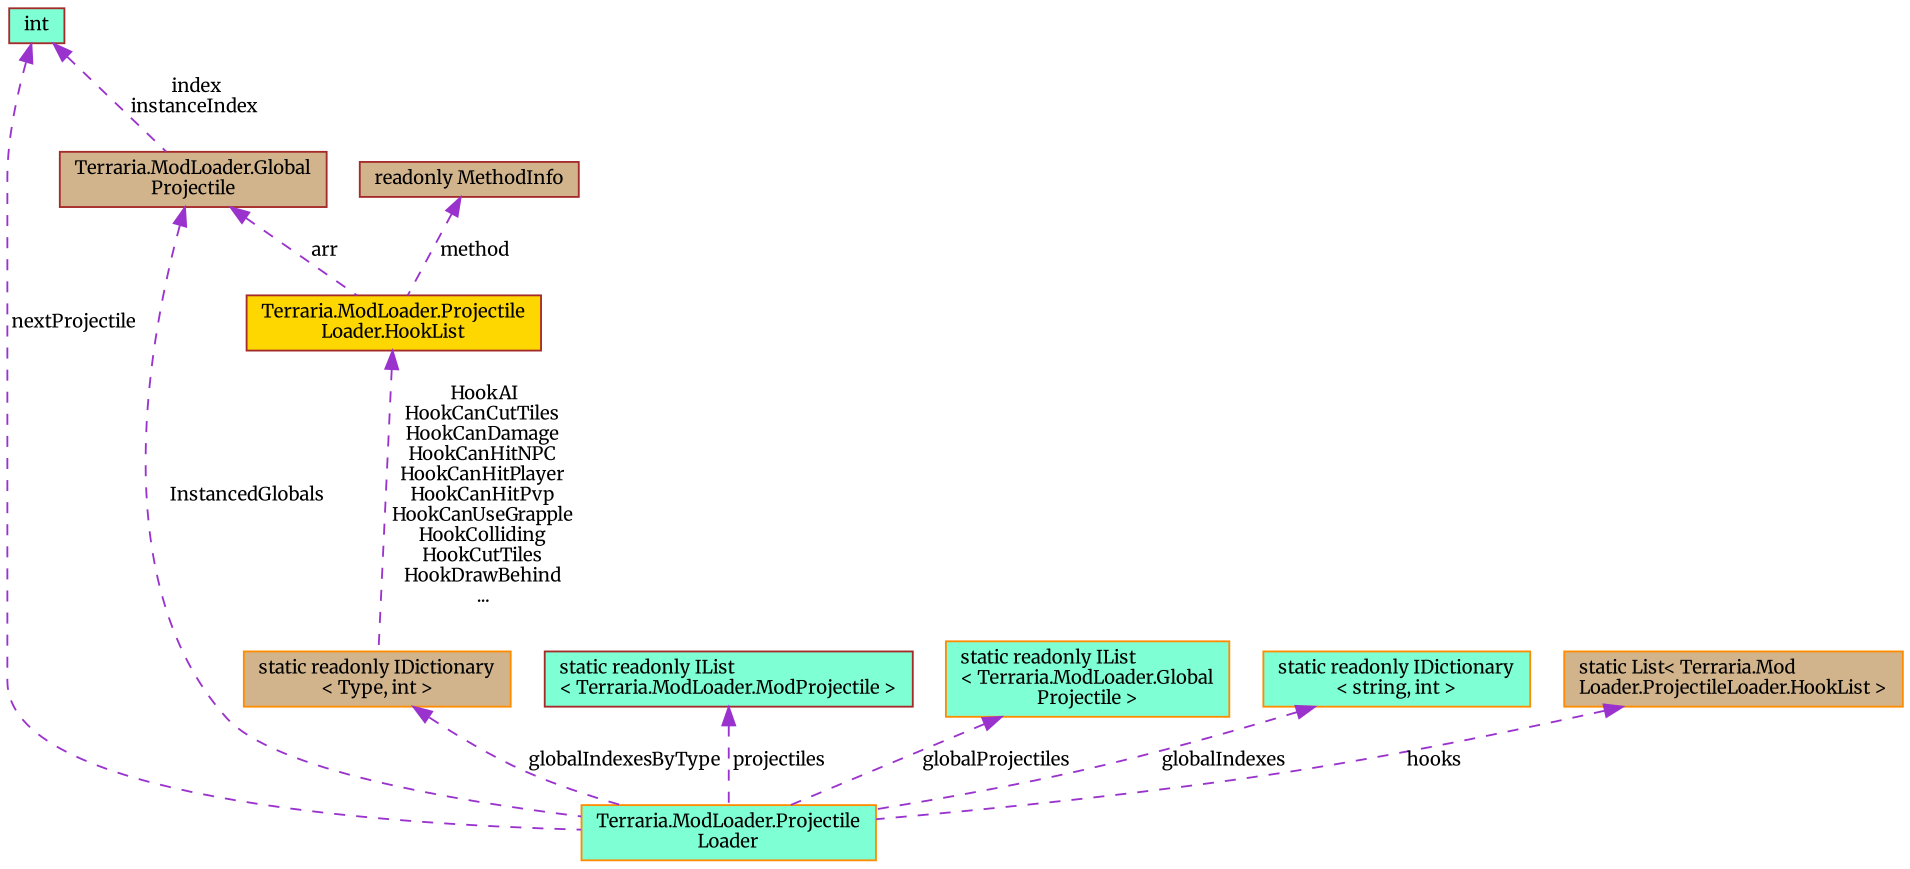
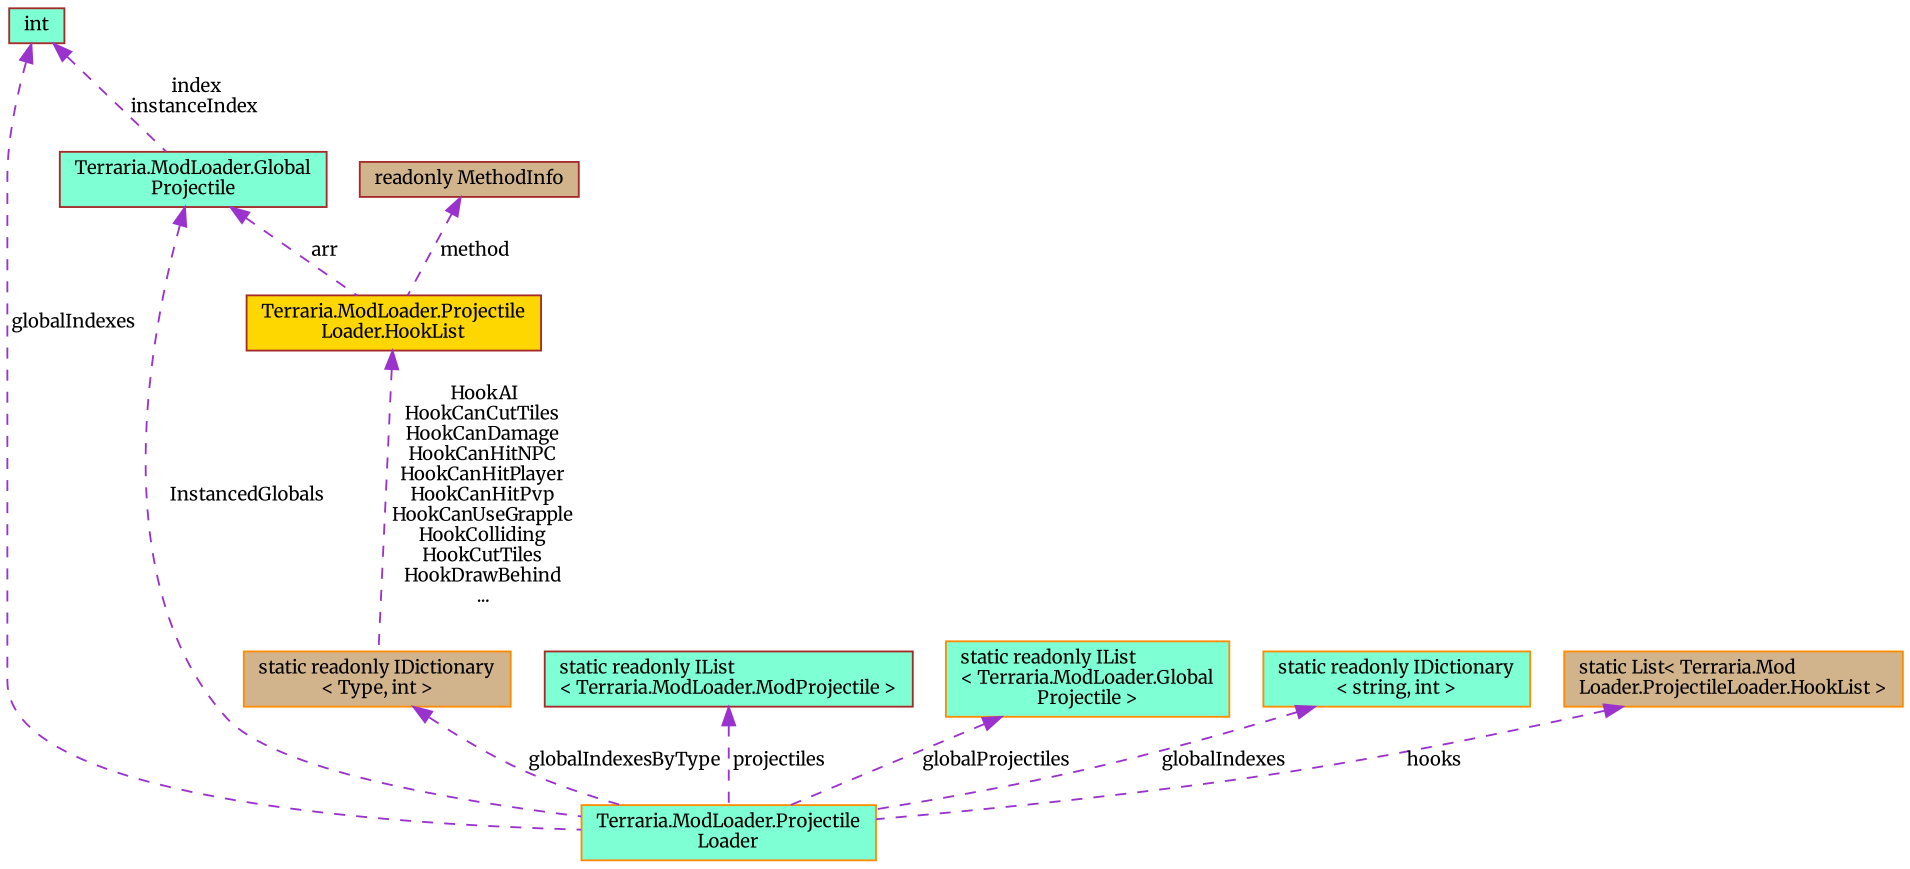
(193, 179) -> (193, 179)
(72, 323) -> (72, 323)
